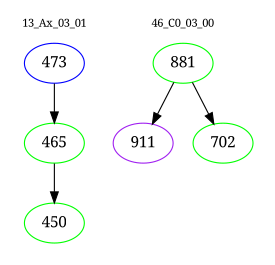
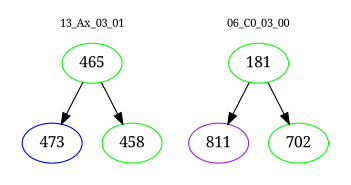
(183, 24) -> (259, 24)
(183, 63) -> (259, 63)
(54, 98) -> (75, 98)
(143, 143) -> (219, 143)
(54, 223) -> (132, 143)
